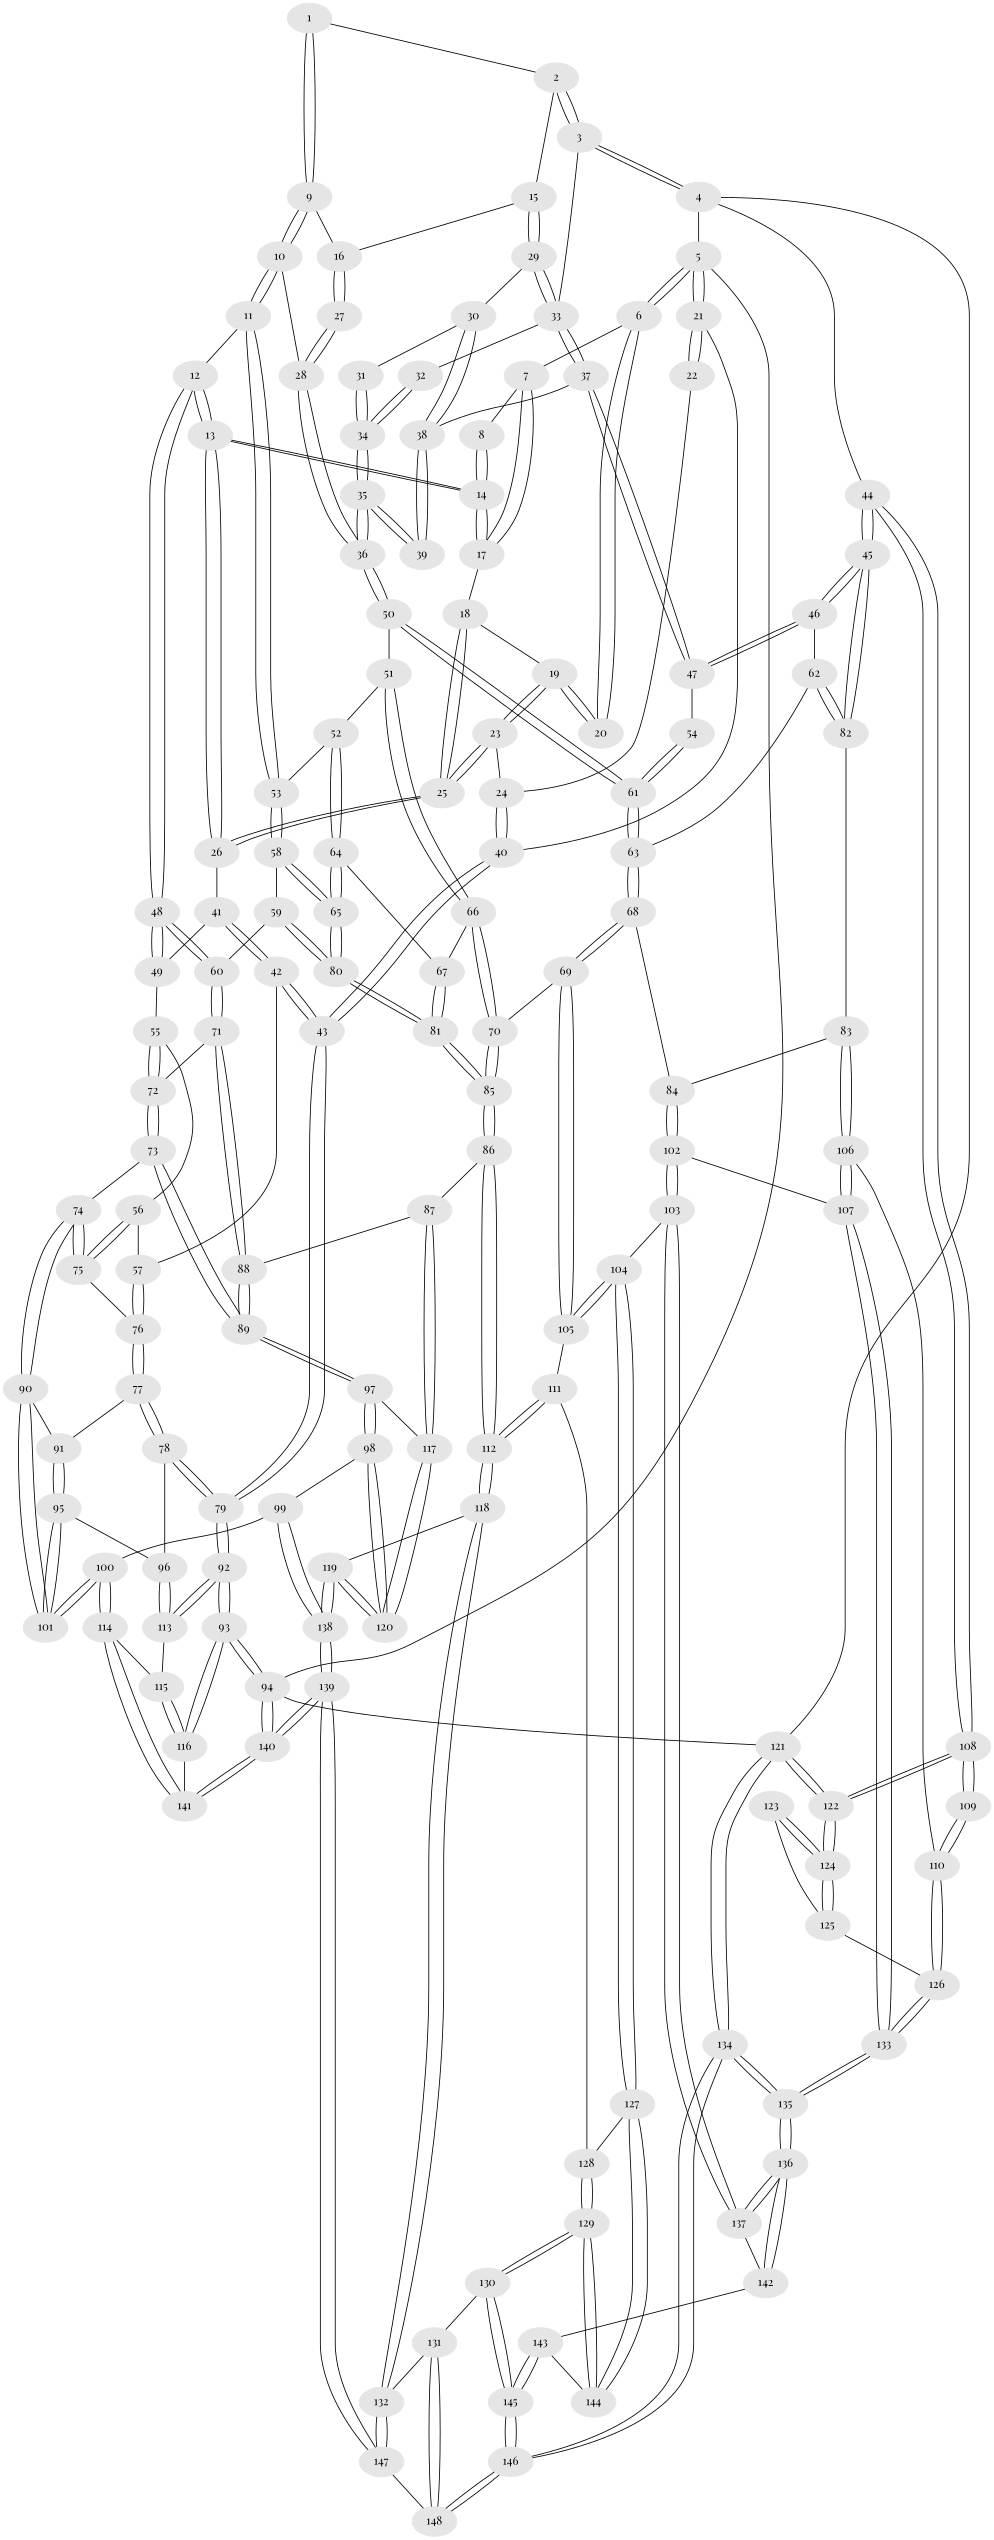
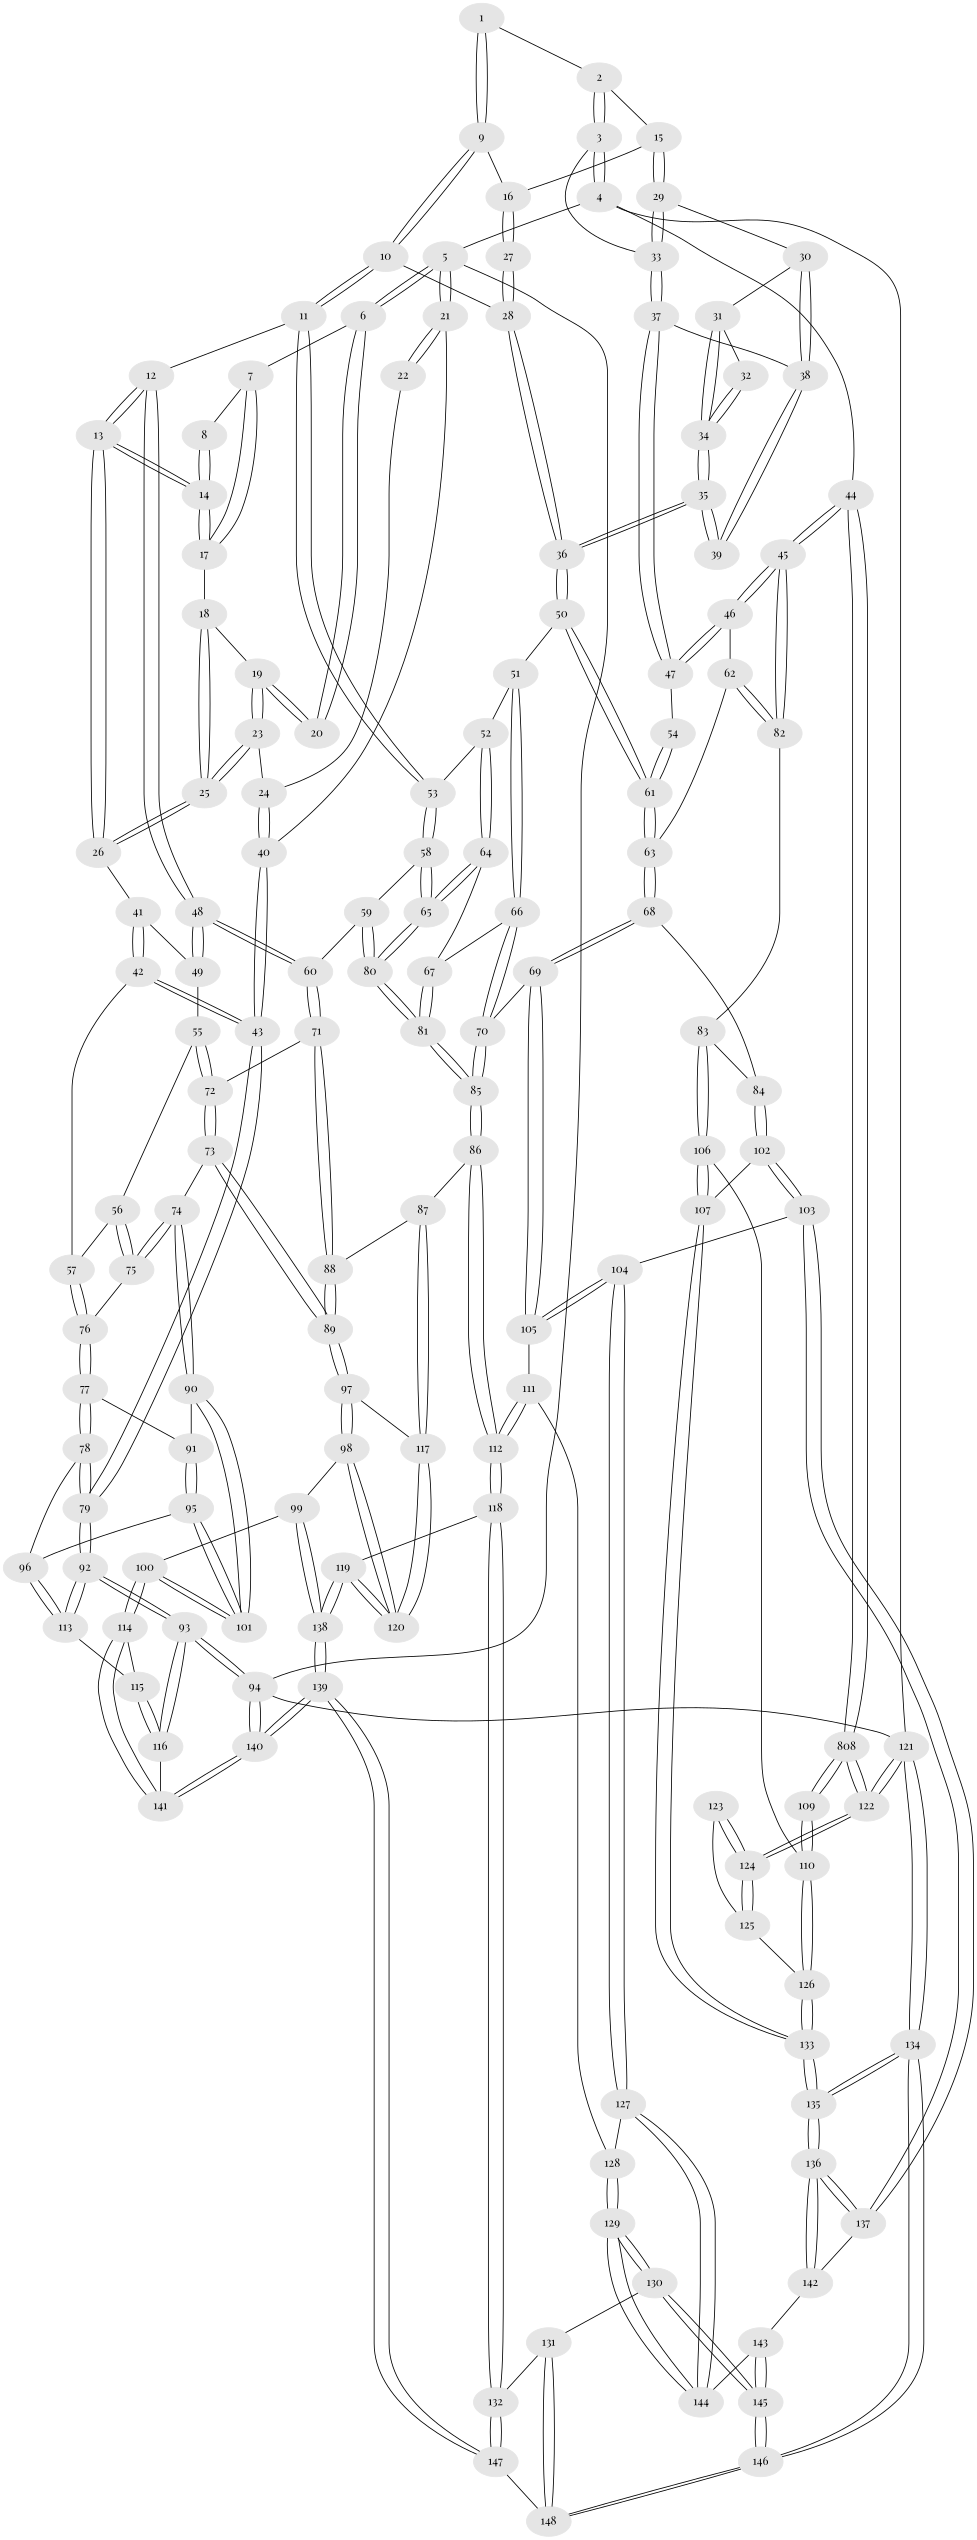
(488, 346) -> (729, 340)
(969, 1747) -> (847, 1747)
